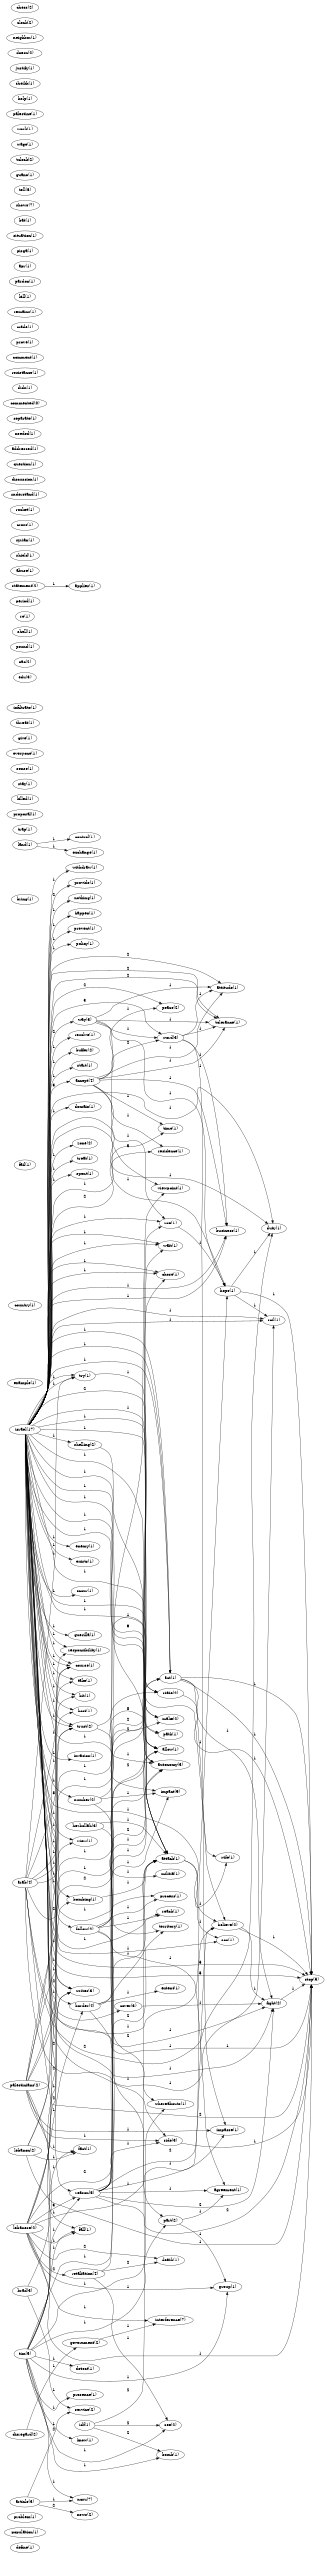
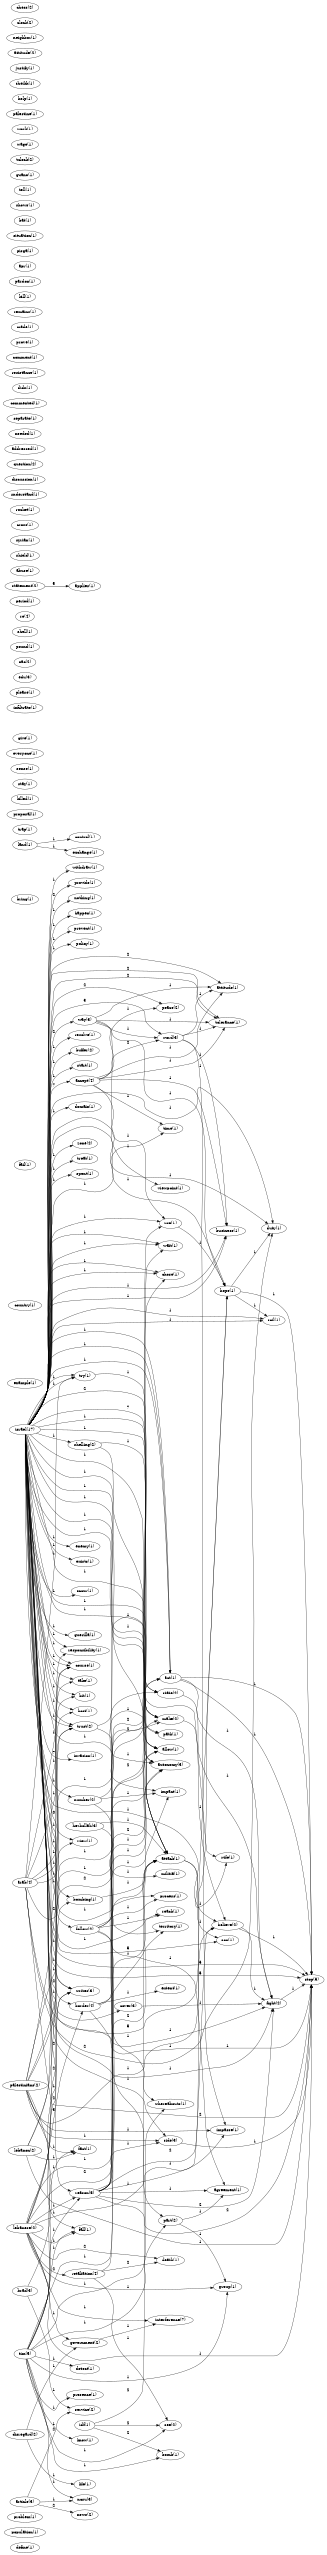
(25, 53) -> (25, 53)
(25, 190) -> (25, 190)
(25, 206) -> (25, 206)
(25, 403) -> (25, 403)
(25, 464) -> (25, 464)
(54, 584) -> (54, 584)
(25, 617) -> (25, 617)
none -> (25, 693)
(25, 723) -> none
(54, 1085) -> (54, 1085)
(128, 1146) -> (128, 1146)
(170, 1151) -> none
(128, 1408) -> (128, 1408)
none -> (145, 1566)
(128, 1626) -> (128, 1626)
(114, 1658) -> (206, 1801)
(128, 1709) -> (128, 1709)
(200, 1752) -> (200, 1818)
(54, 1753) -> (54, 1753)
(170, 1792) -> (170, 1792)
(54, 1793) -> (54, 1793)
(275, 1805) -> (244, 1838)
(54, 1813) -> (54, 1813)
(262, 1885) -> none
none -> (116, 1902)
(128, 1948) -> (128, 1948)
(128, 2026) -> (128, 2026)
(128, 2036) -> (128, 2036)
(54, 2110) -> (54, 2110)
(54, 2206) -> (54, 2206)
none -> (51, 2309)
none -> (85, 2484)
(85, 2500) -> (85, 2500)
